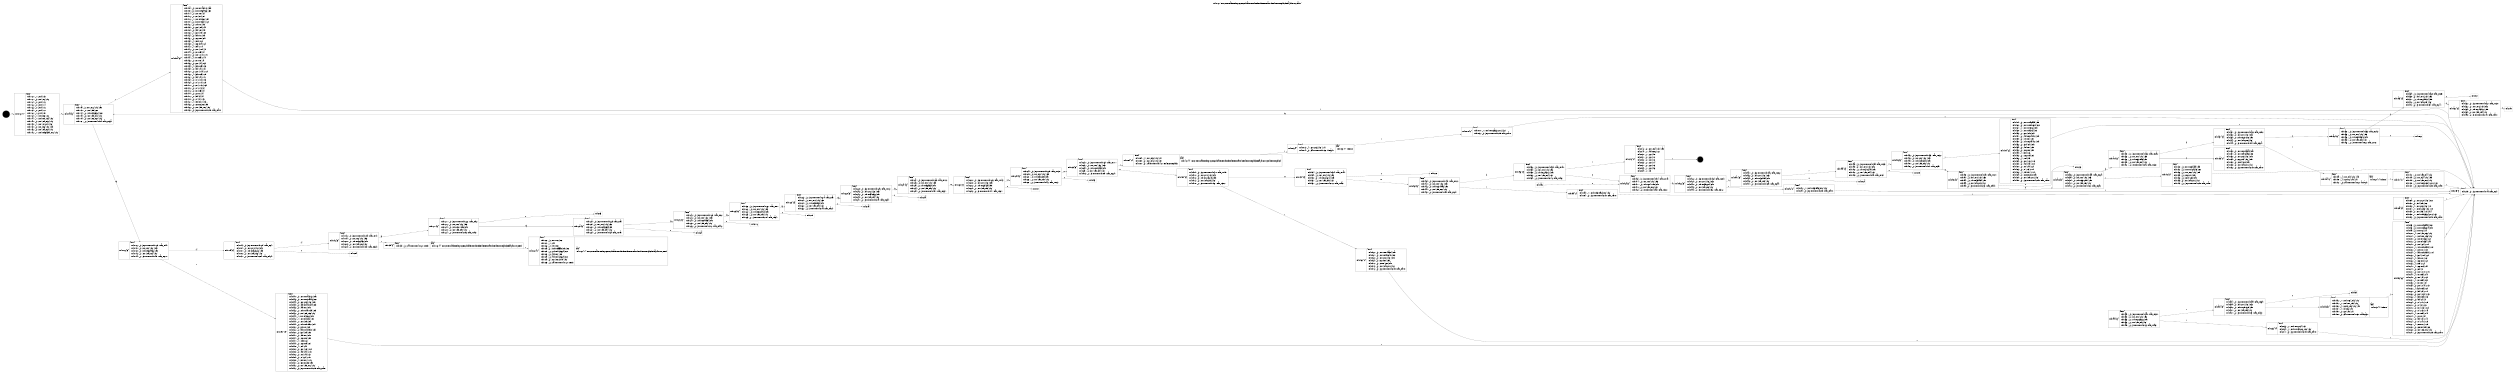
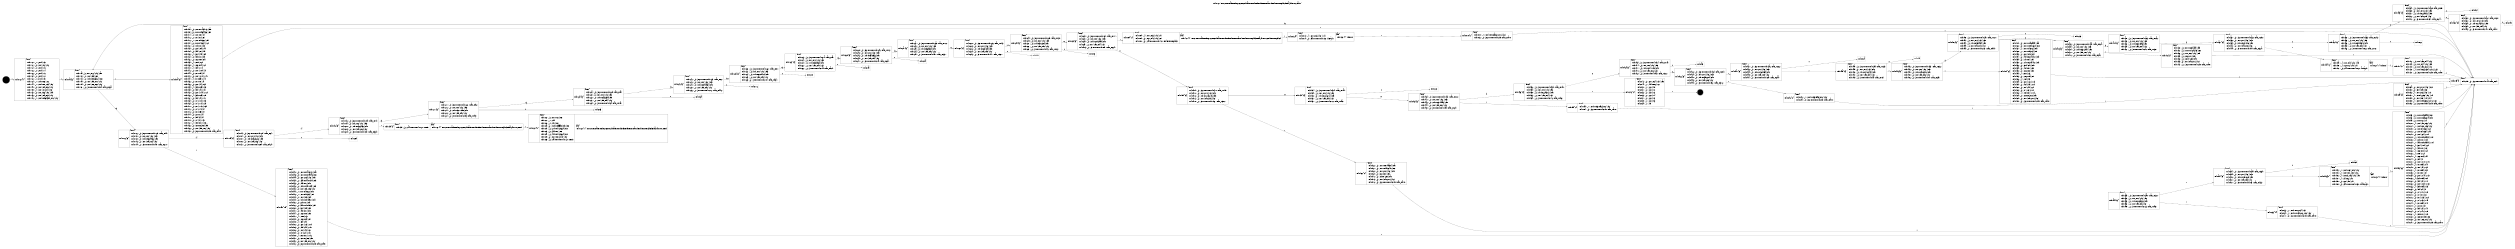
(2239, 159) -> none
(1581, 185) -> (1683, 65)
